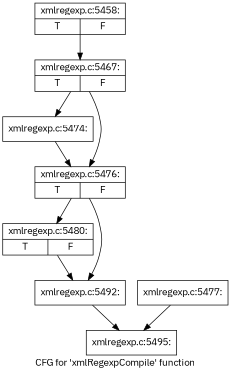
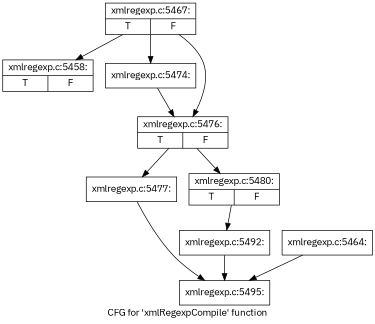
(80, 44) -> (102, 46)
(102, 236) -> (158, 160)
none -> (327, 243)
